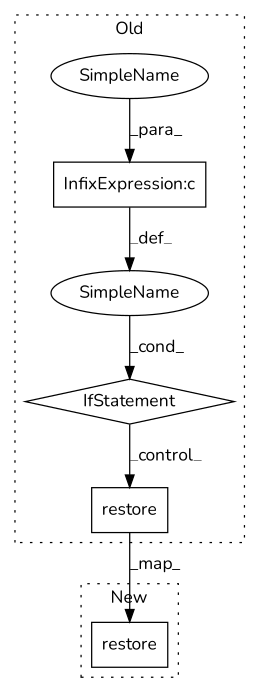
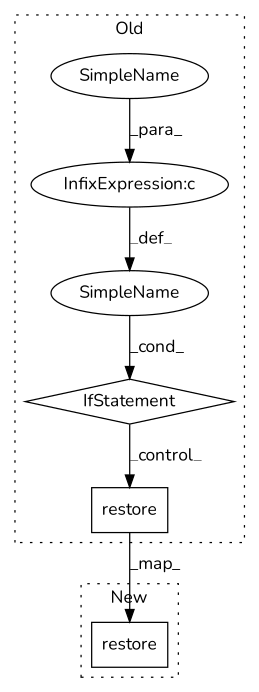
(130, 185) -> (130, 185)
